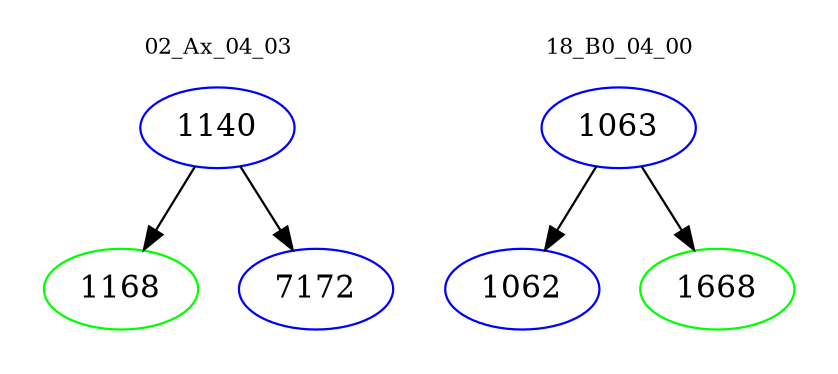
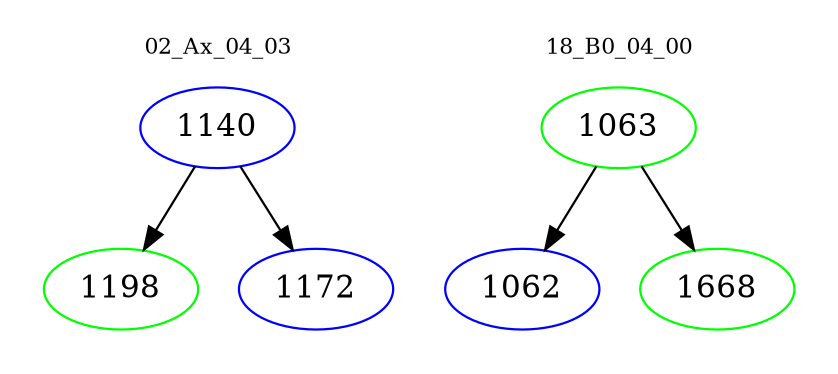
(619, 128) -> (619, 128)
(121, 289) -> (121, 289)
(316, 289) -> (316, 289)
